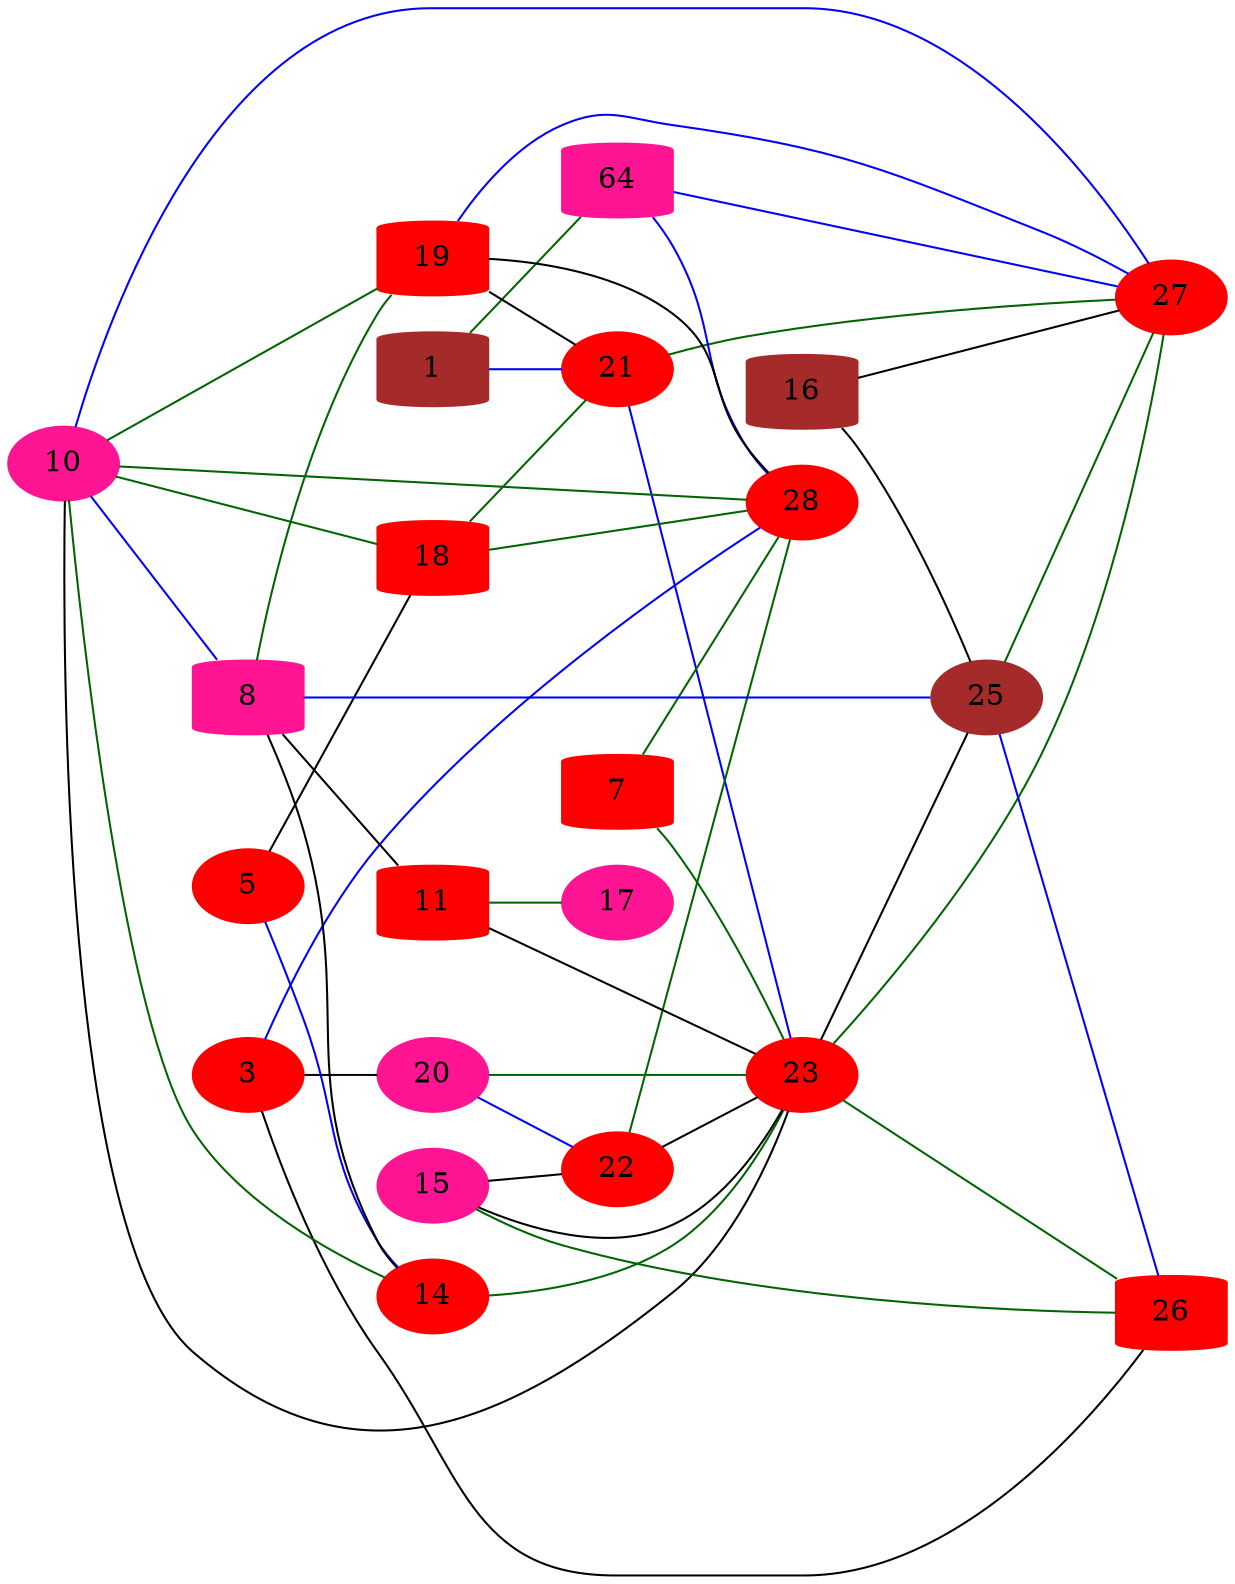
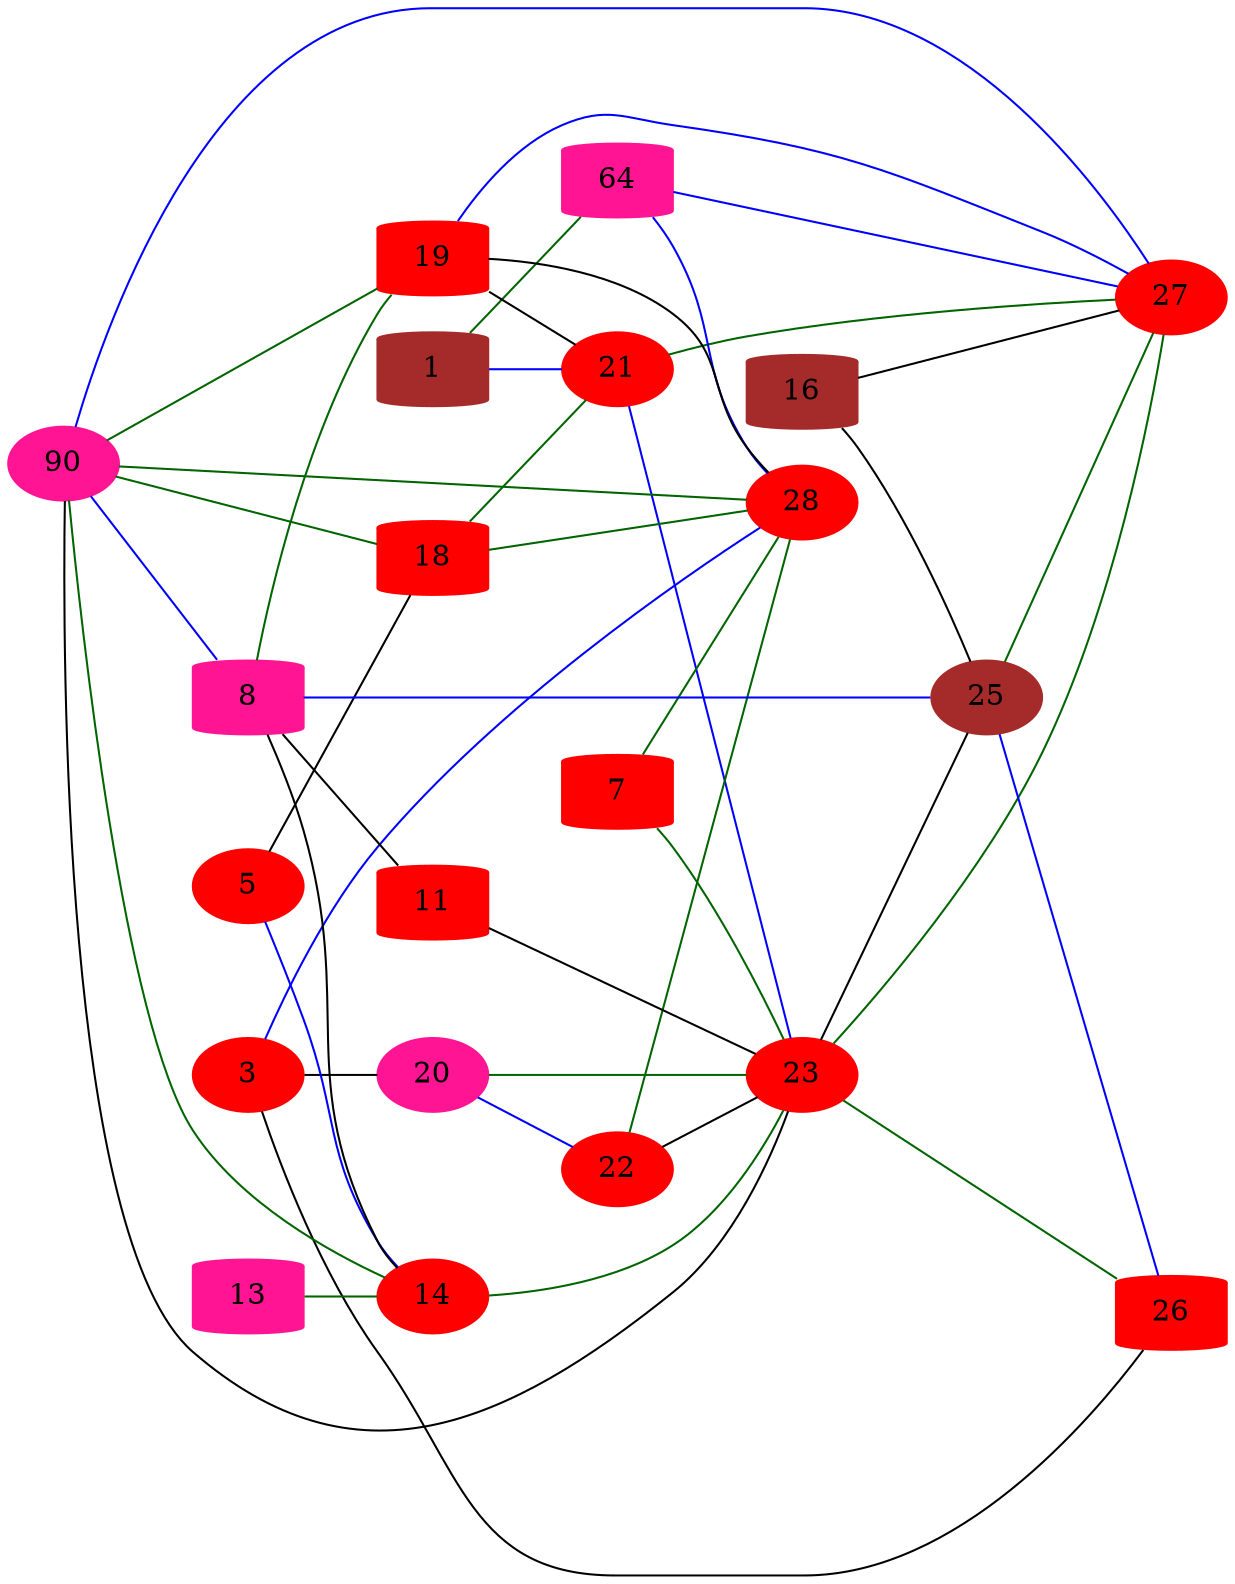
(64, 464) -> (64, 464)
(617, 903) -> none
(433, 1186) -> none
none -> (248, 1296)
